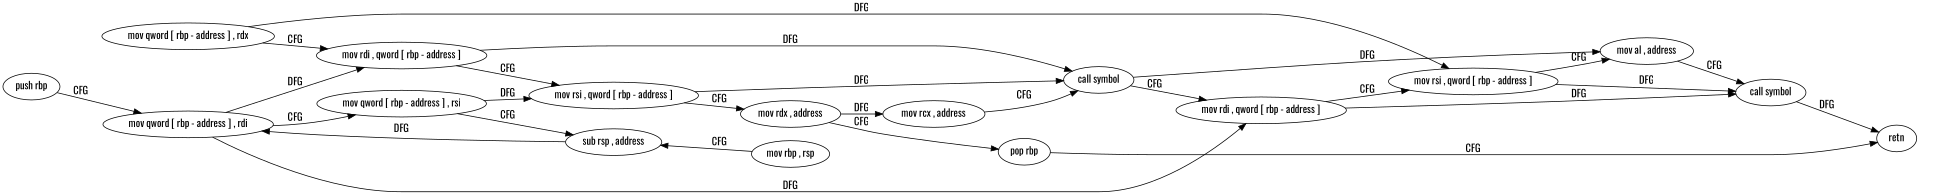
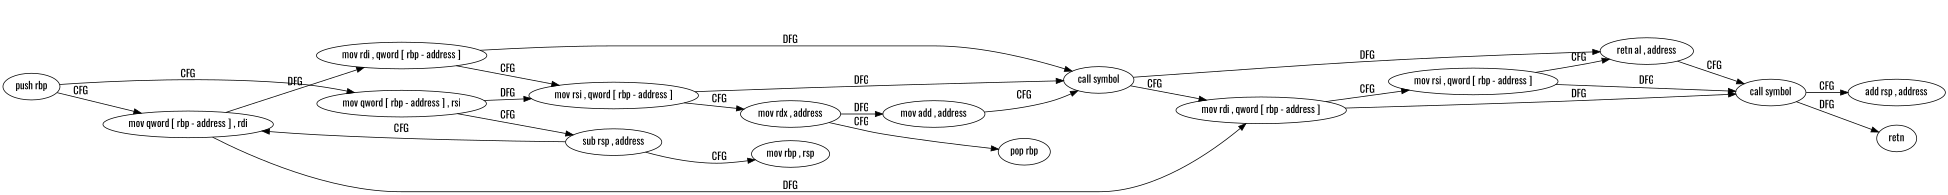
(188, 36) -> none
(1647, 51) -> (1647, 51)
none -> (1897, 93)
(934, 114) -> (934, 114)
(311, 123) -> (204, 80)
(402, 129) -> (402, 129)
(710, 149) -> (696, 162)
(1461, 155) -> none
